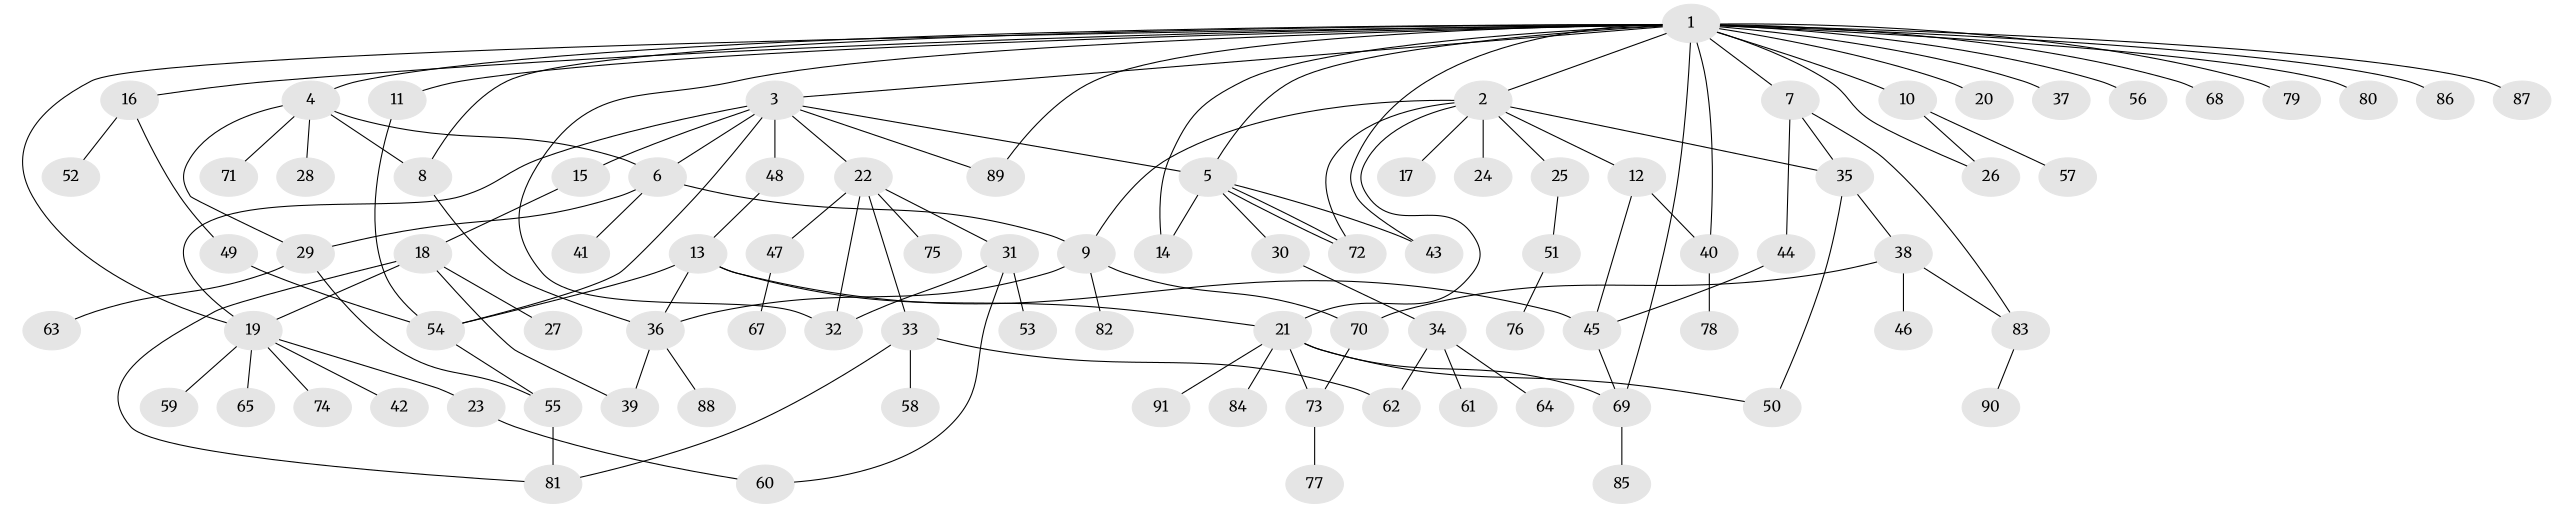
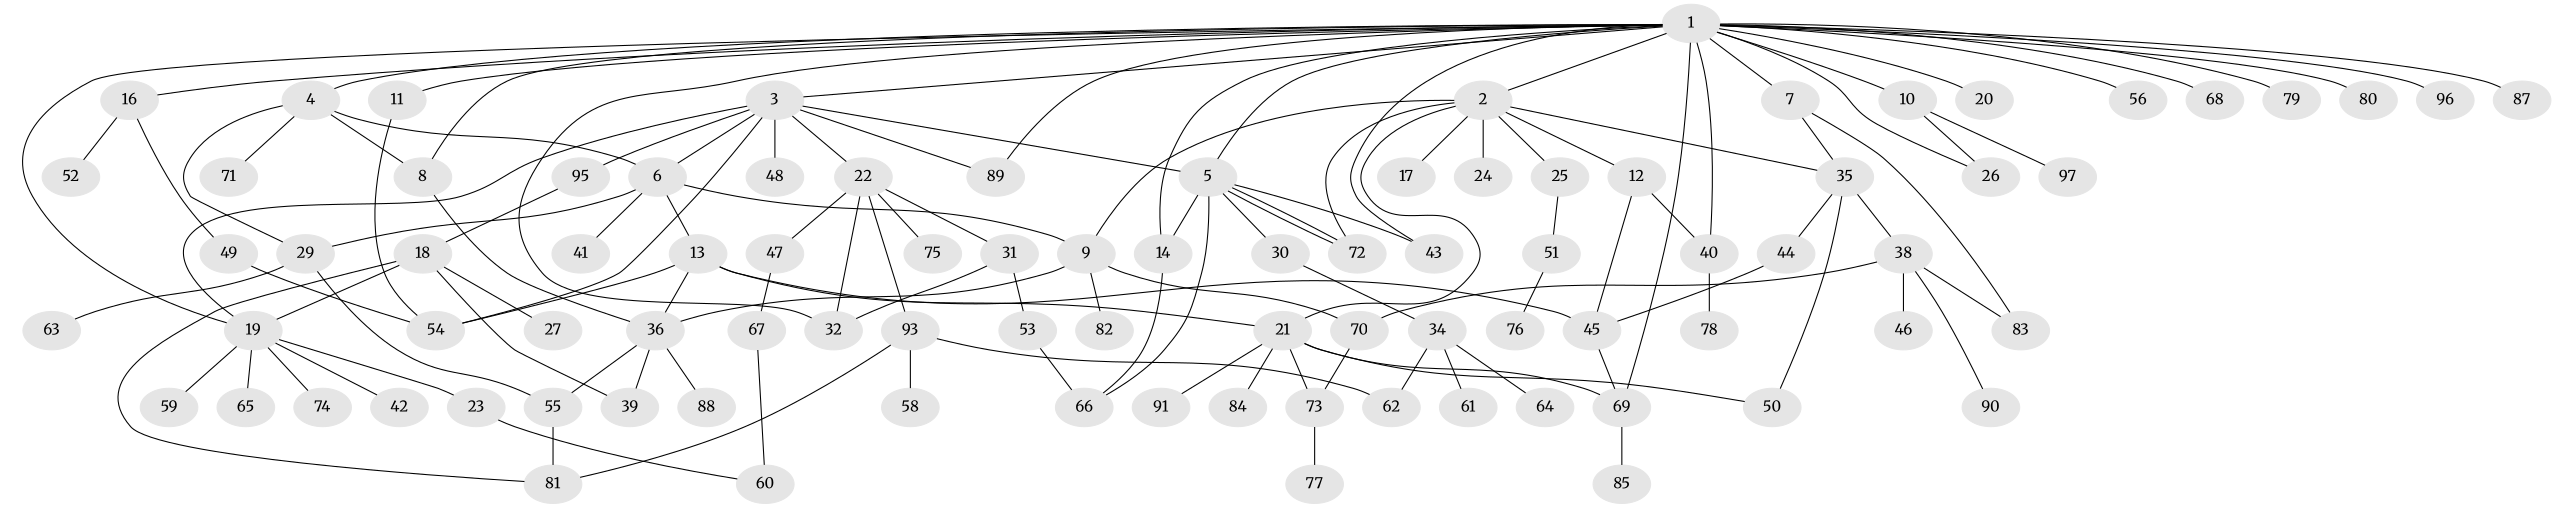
(2061, 100) -> none
(2445, 100) -> (2445, 100)
(306, 177) -> none
(581, 177) -> (581, 177)
(1788, 177) -> (1815, 215)
(2068, 177) -> (2068, 177)
(737, 215) -> (675, 209)
(910, 331) -> (910, 331)
(494, 369) -> (604, 369)
(2006, 369) -> (1952, 329)
none -> (1084, 407)
(948, 427) -> (761, 407)
